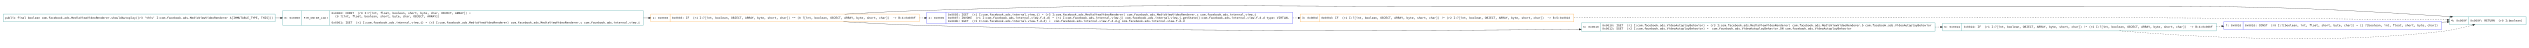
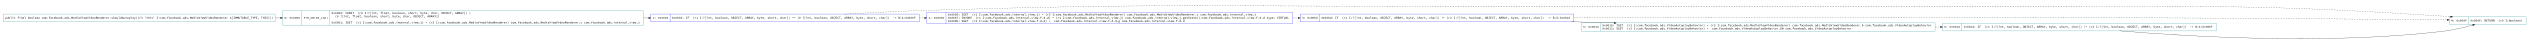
(1648, 6) -> (1648, 6)
(785, 18) -> (785, 18)
(1437, 18) -> (1437, 18)
(2333, 26) -> none
(1211, 30) -> (1593, 22)
(2297, 39) -> (2297, 39)
